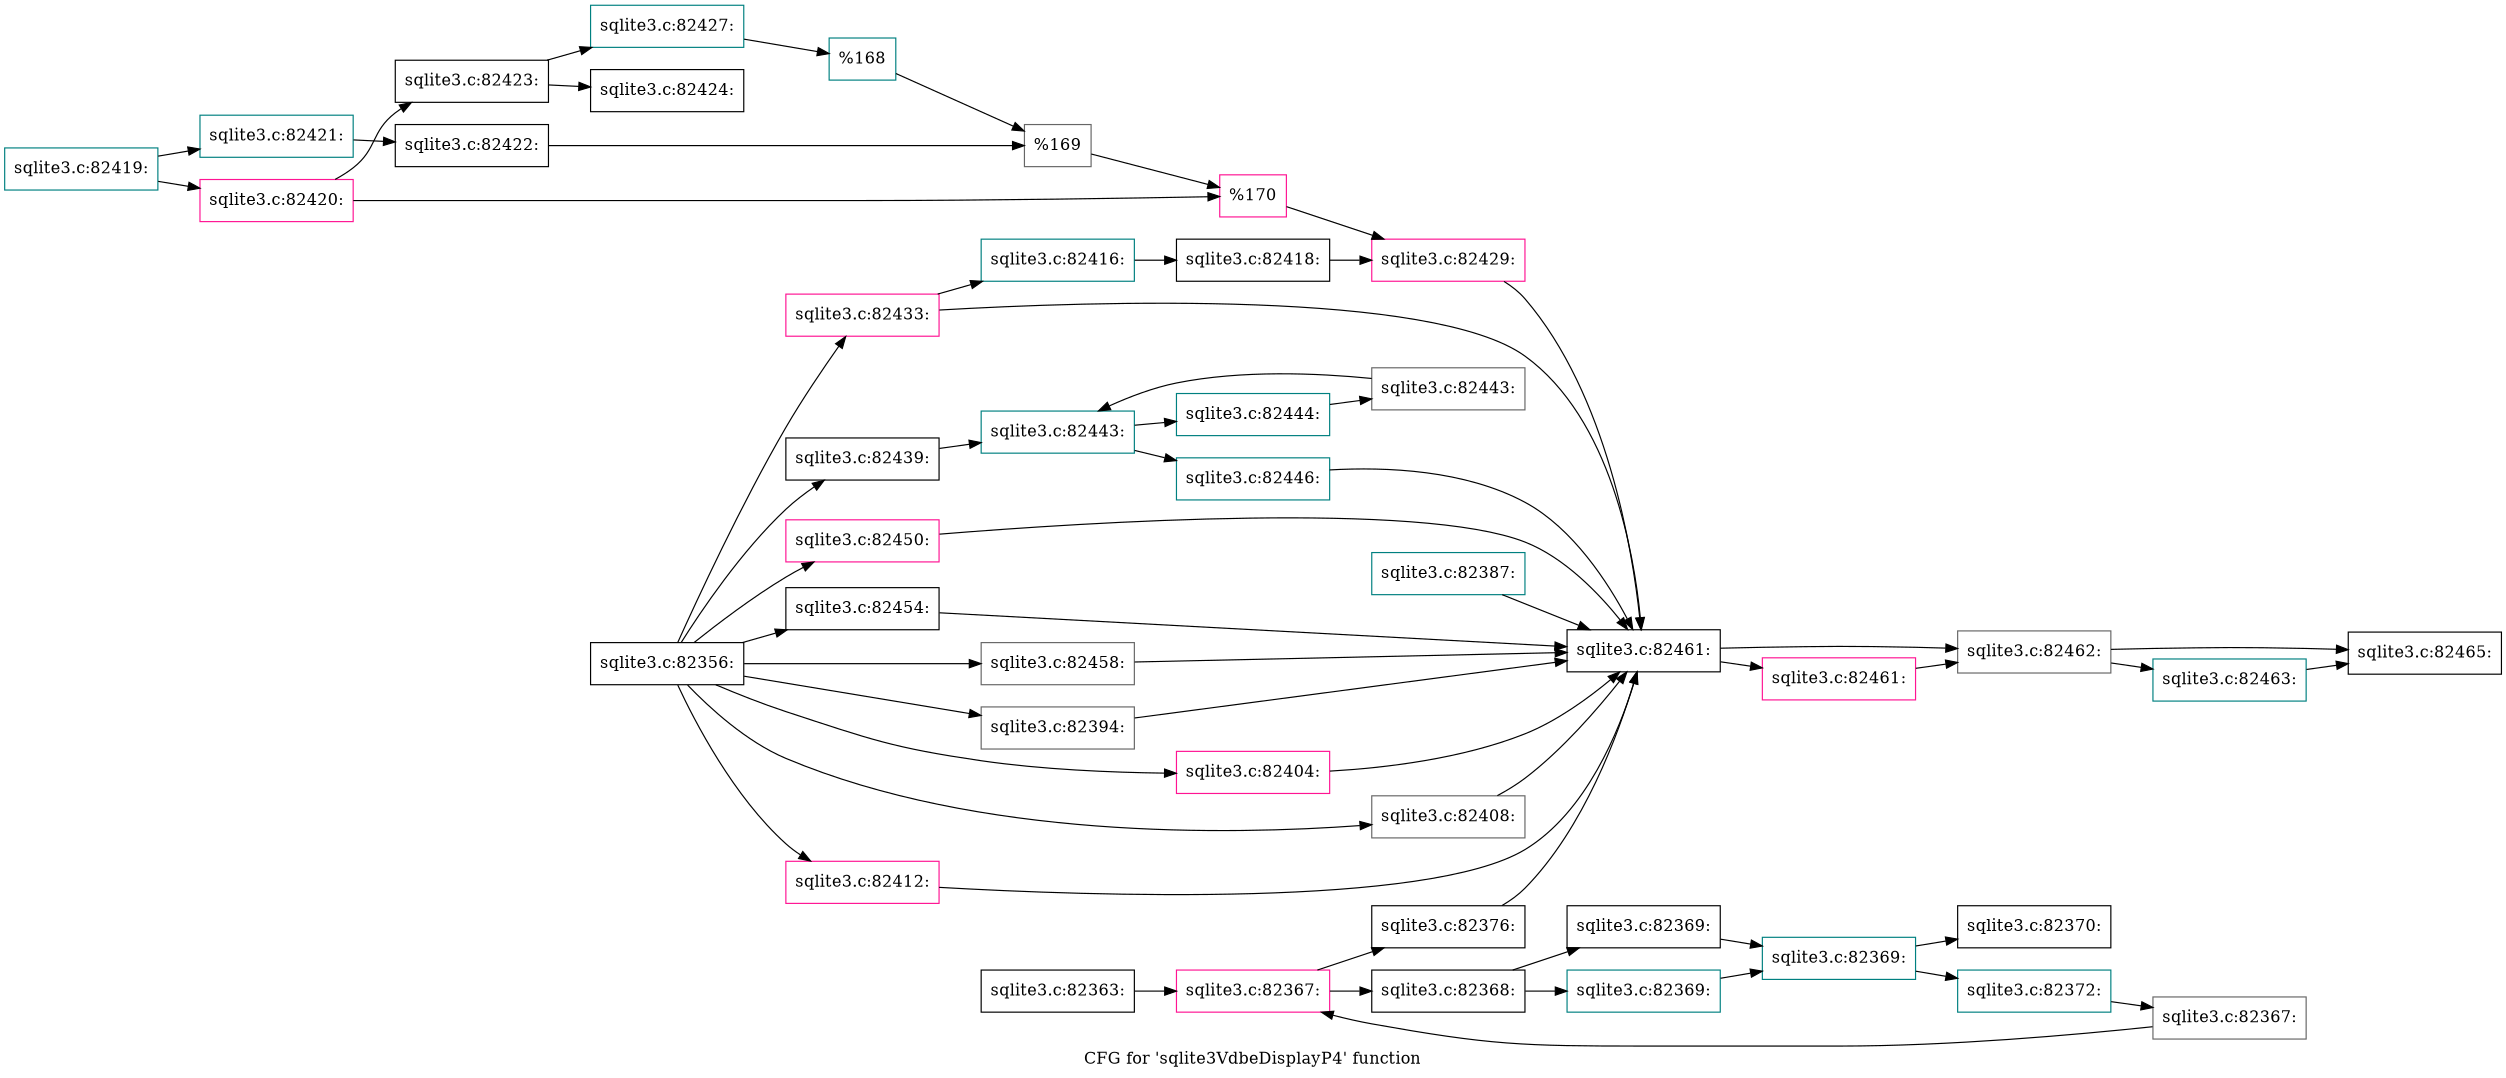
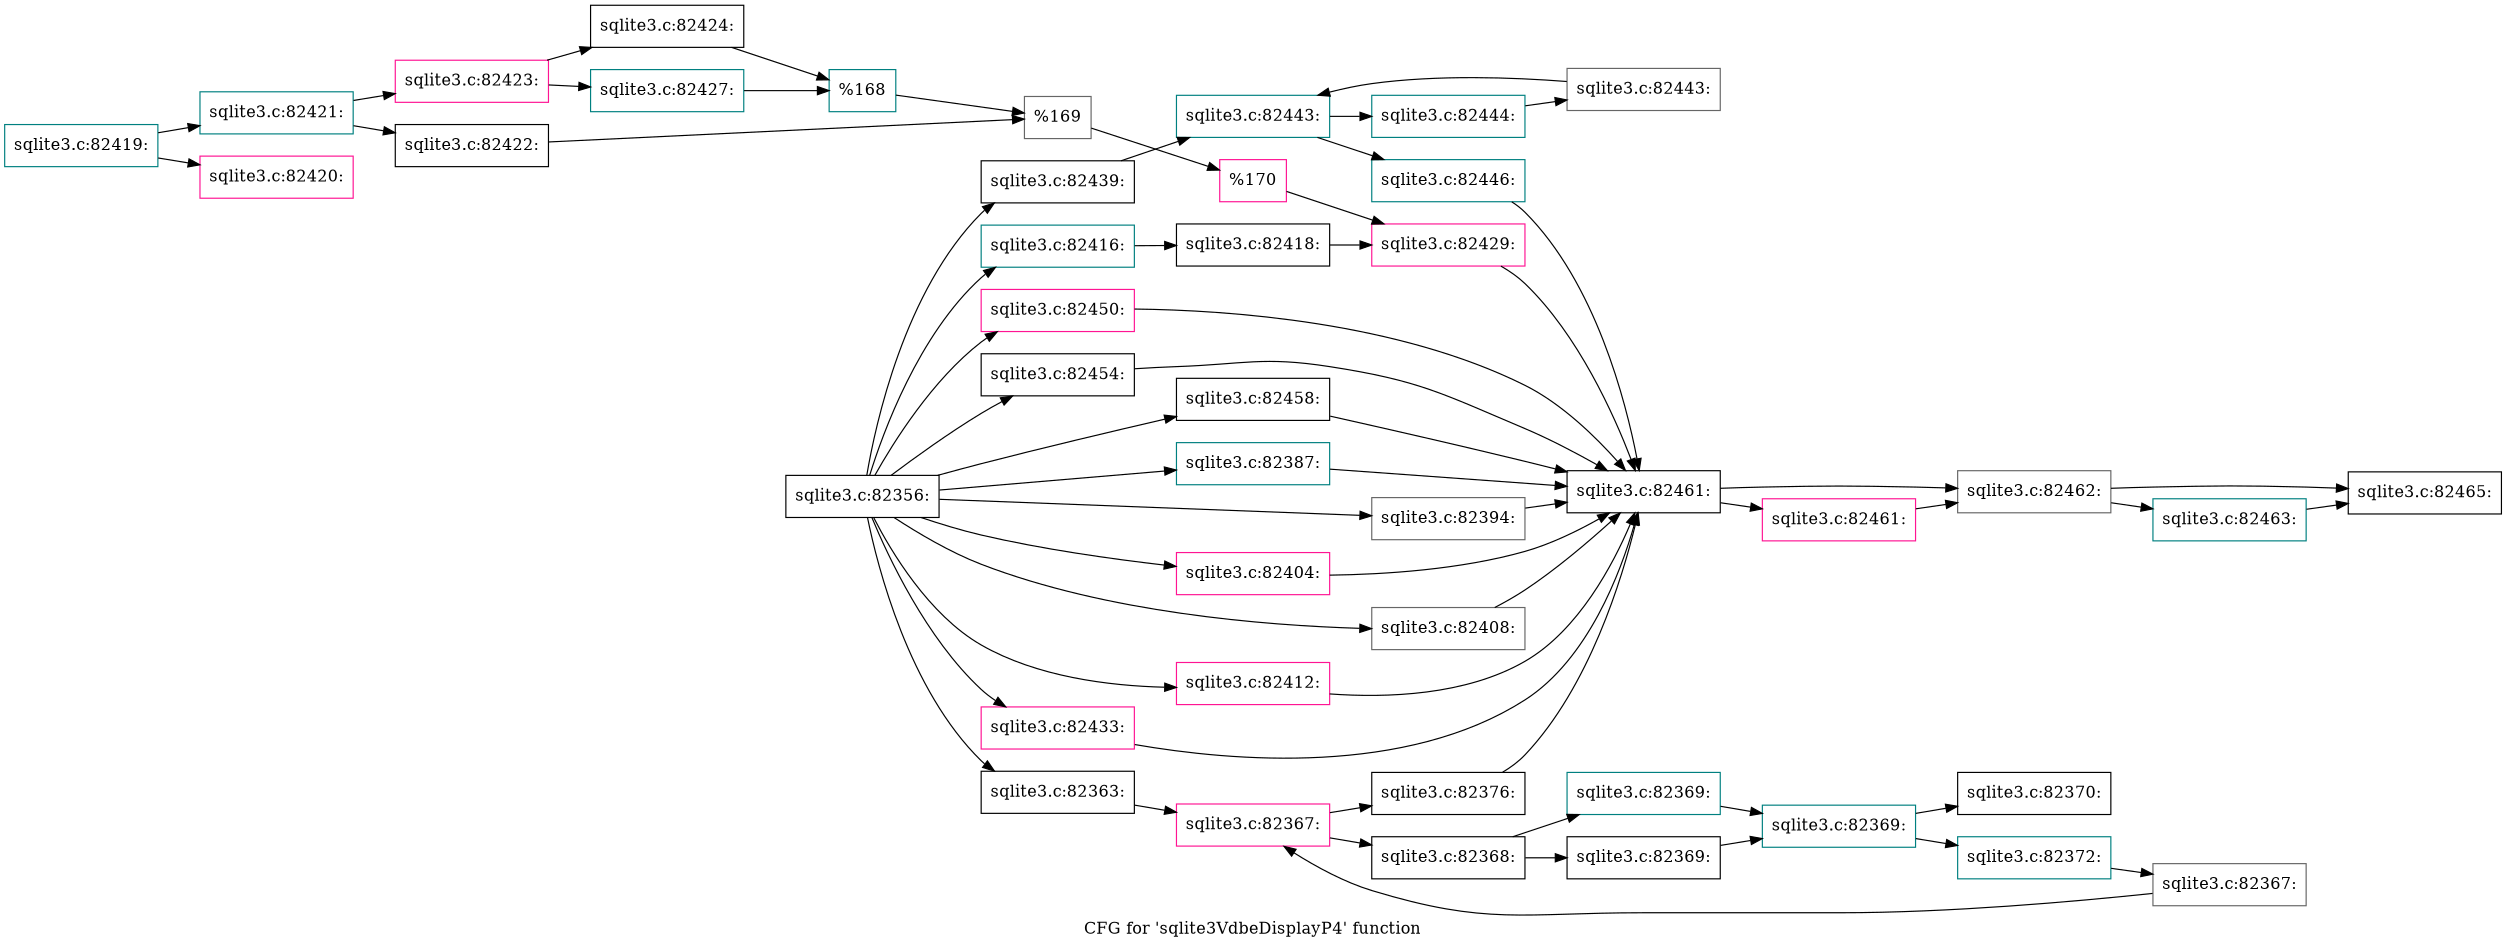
none -> (775, 62)
(472, 81) -> (472, 81)
(370, 149) -> (368, 98)
(781, 201) -> none
(954, 289) -> (915, 367)
none -> (1052, 481)
none -> (909, 649)
(1058, 664) -> (1253, 399)
